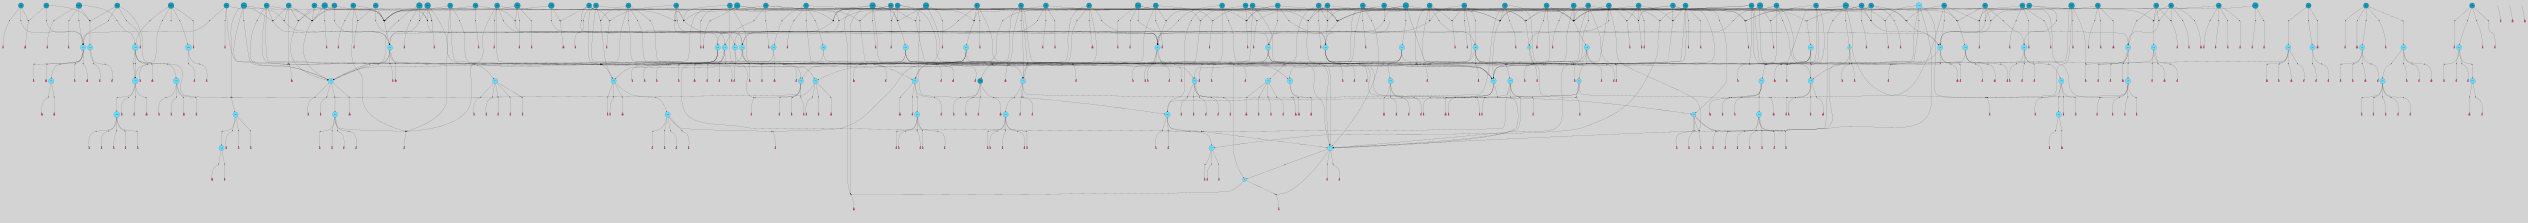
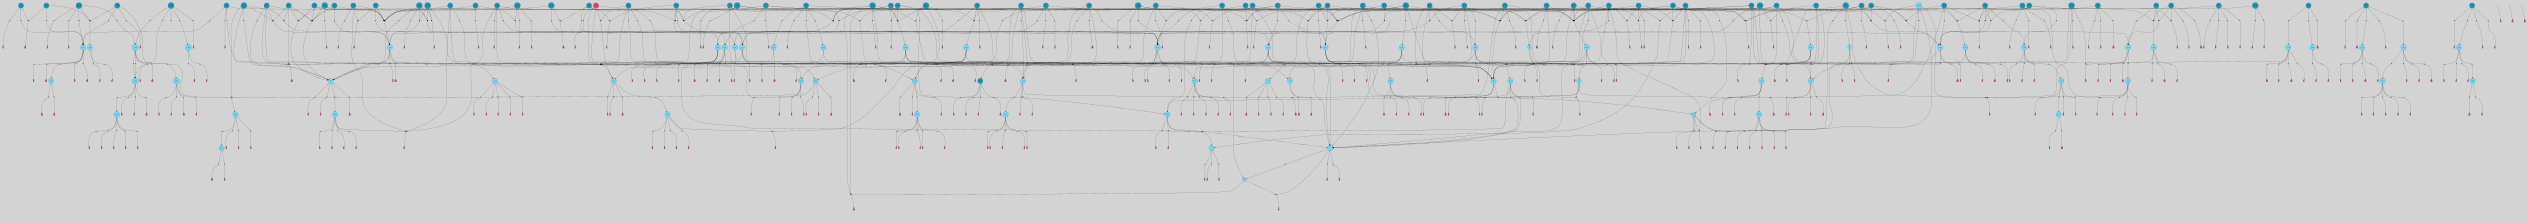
(596, 6) -> (596, 6)
